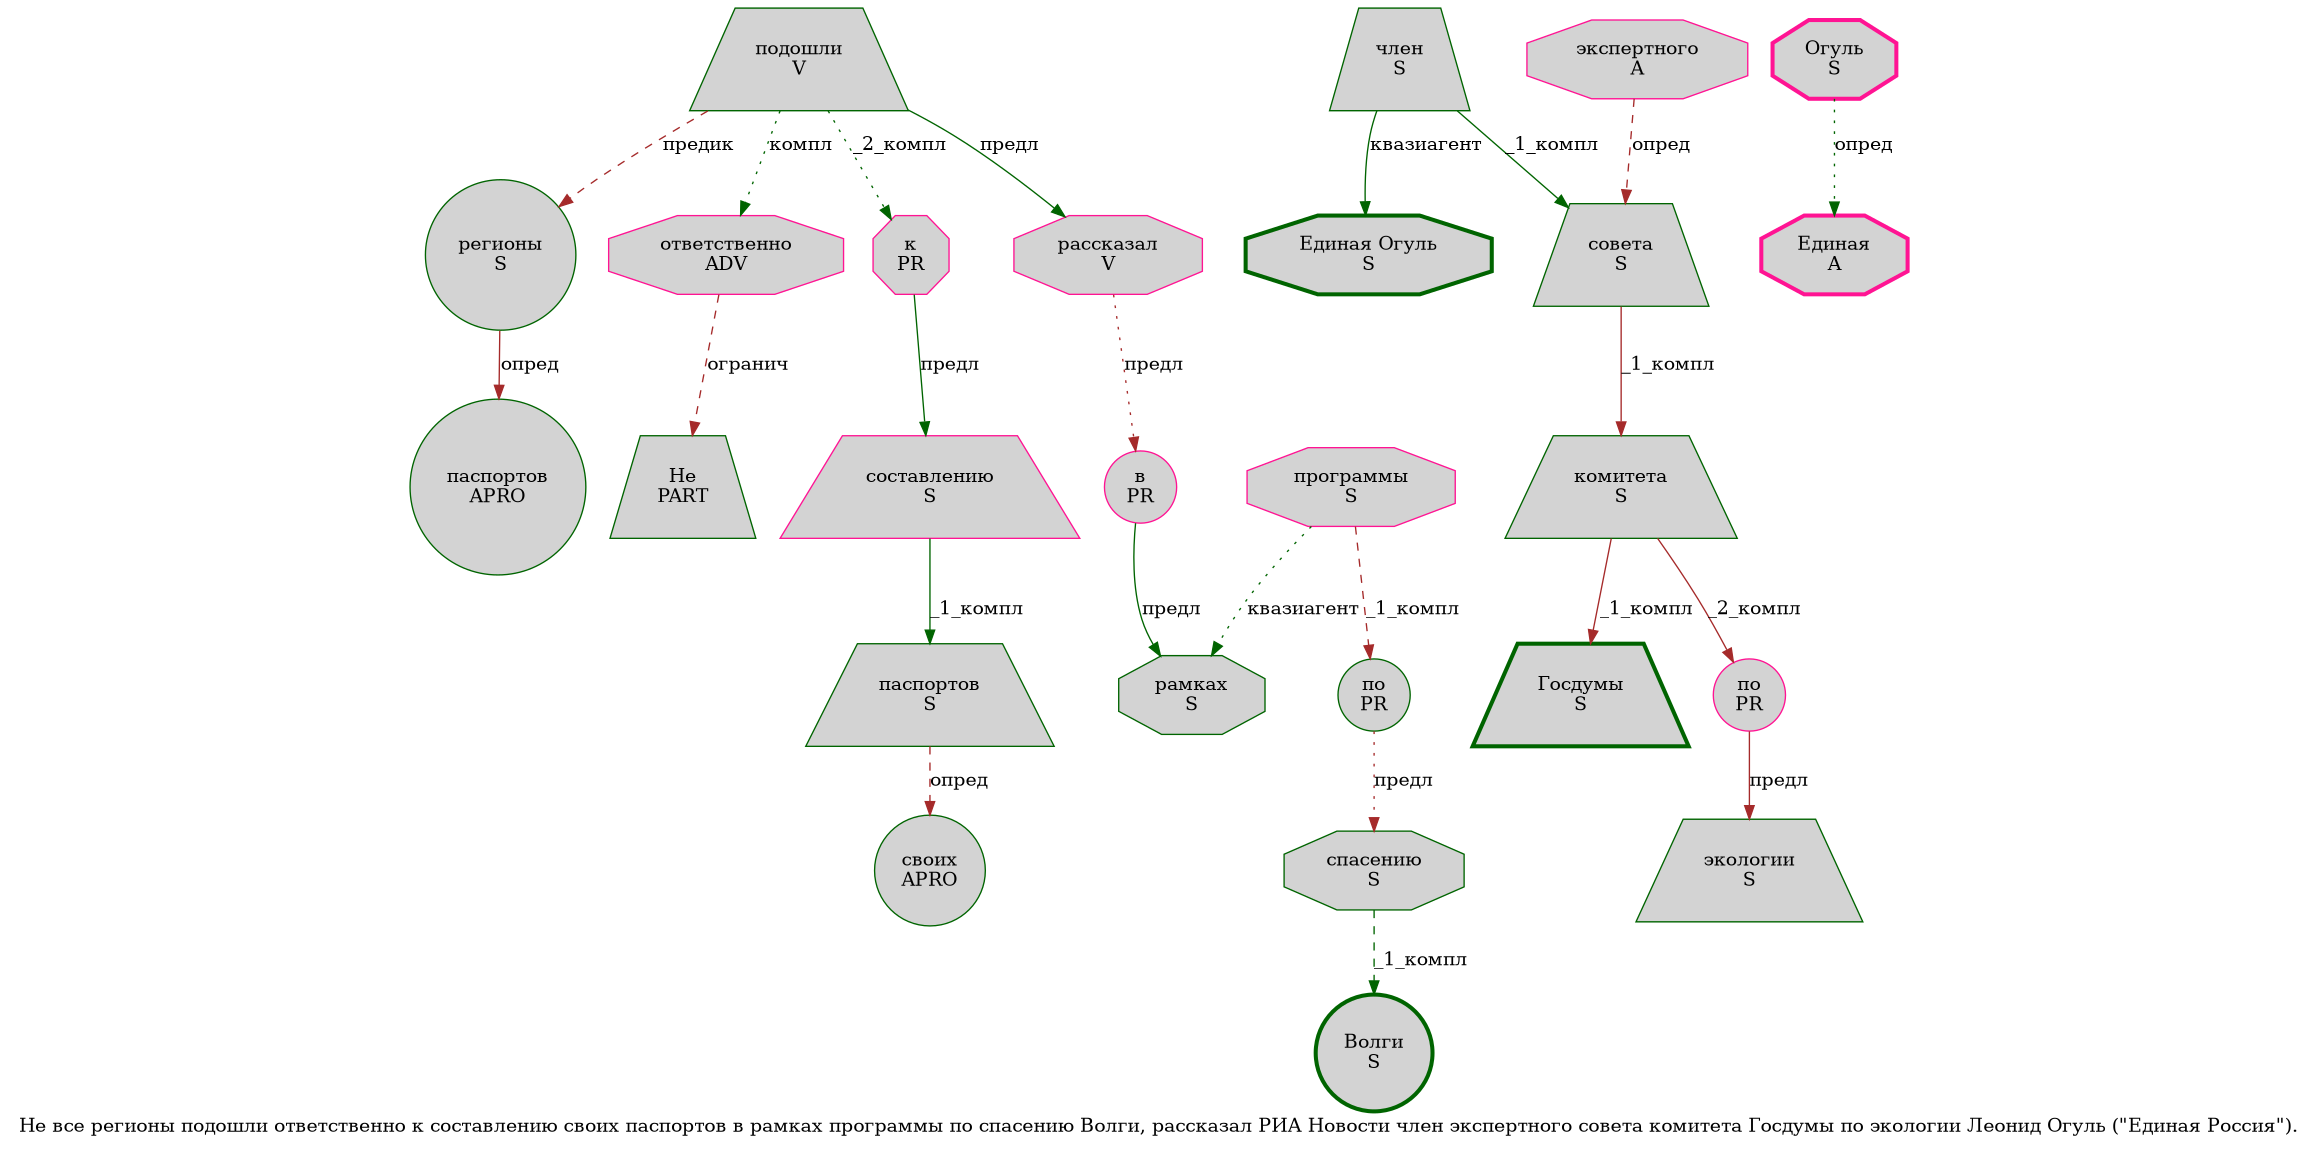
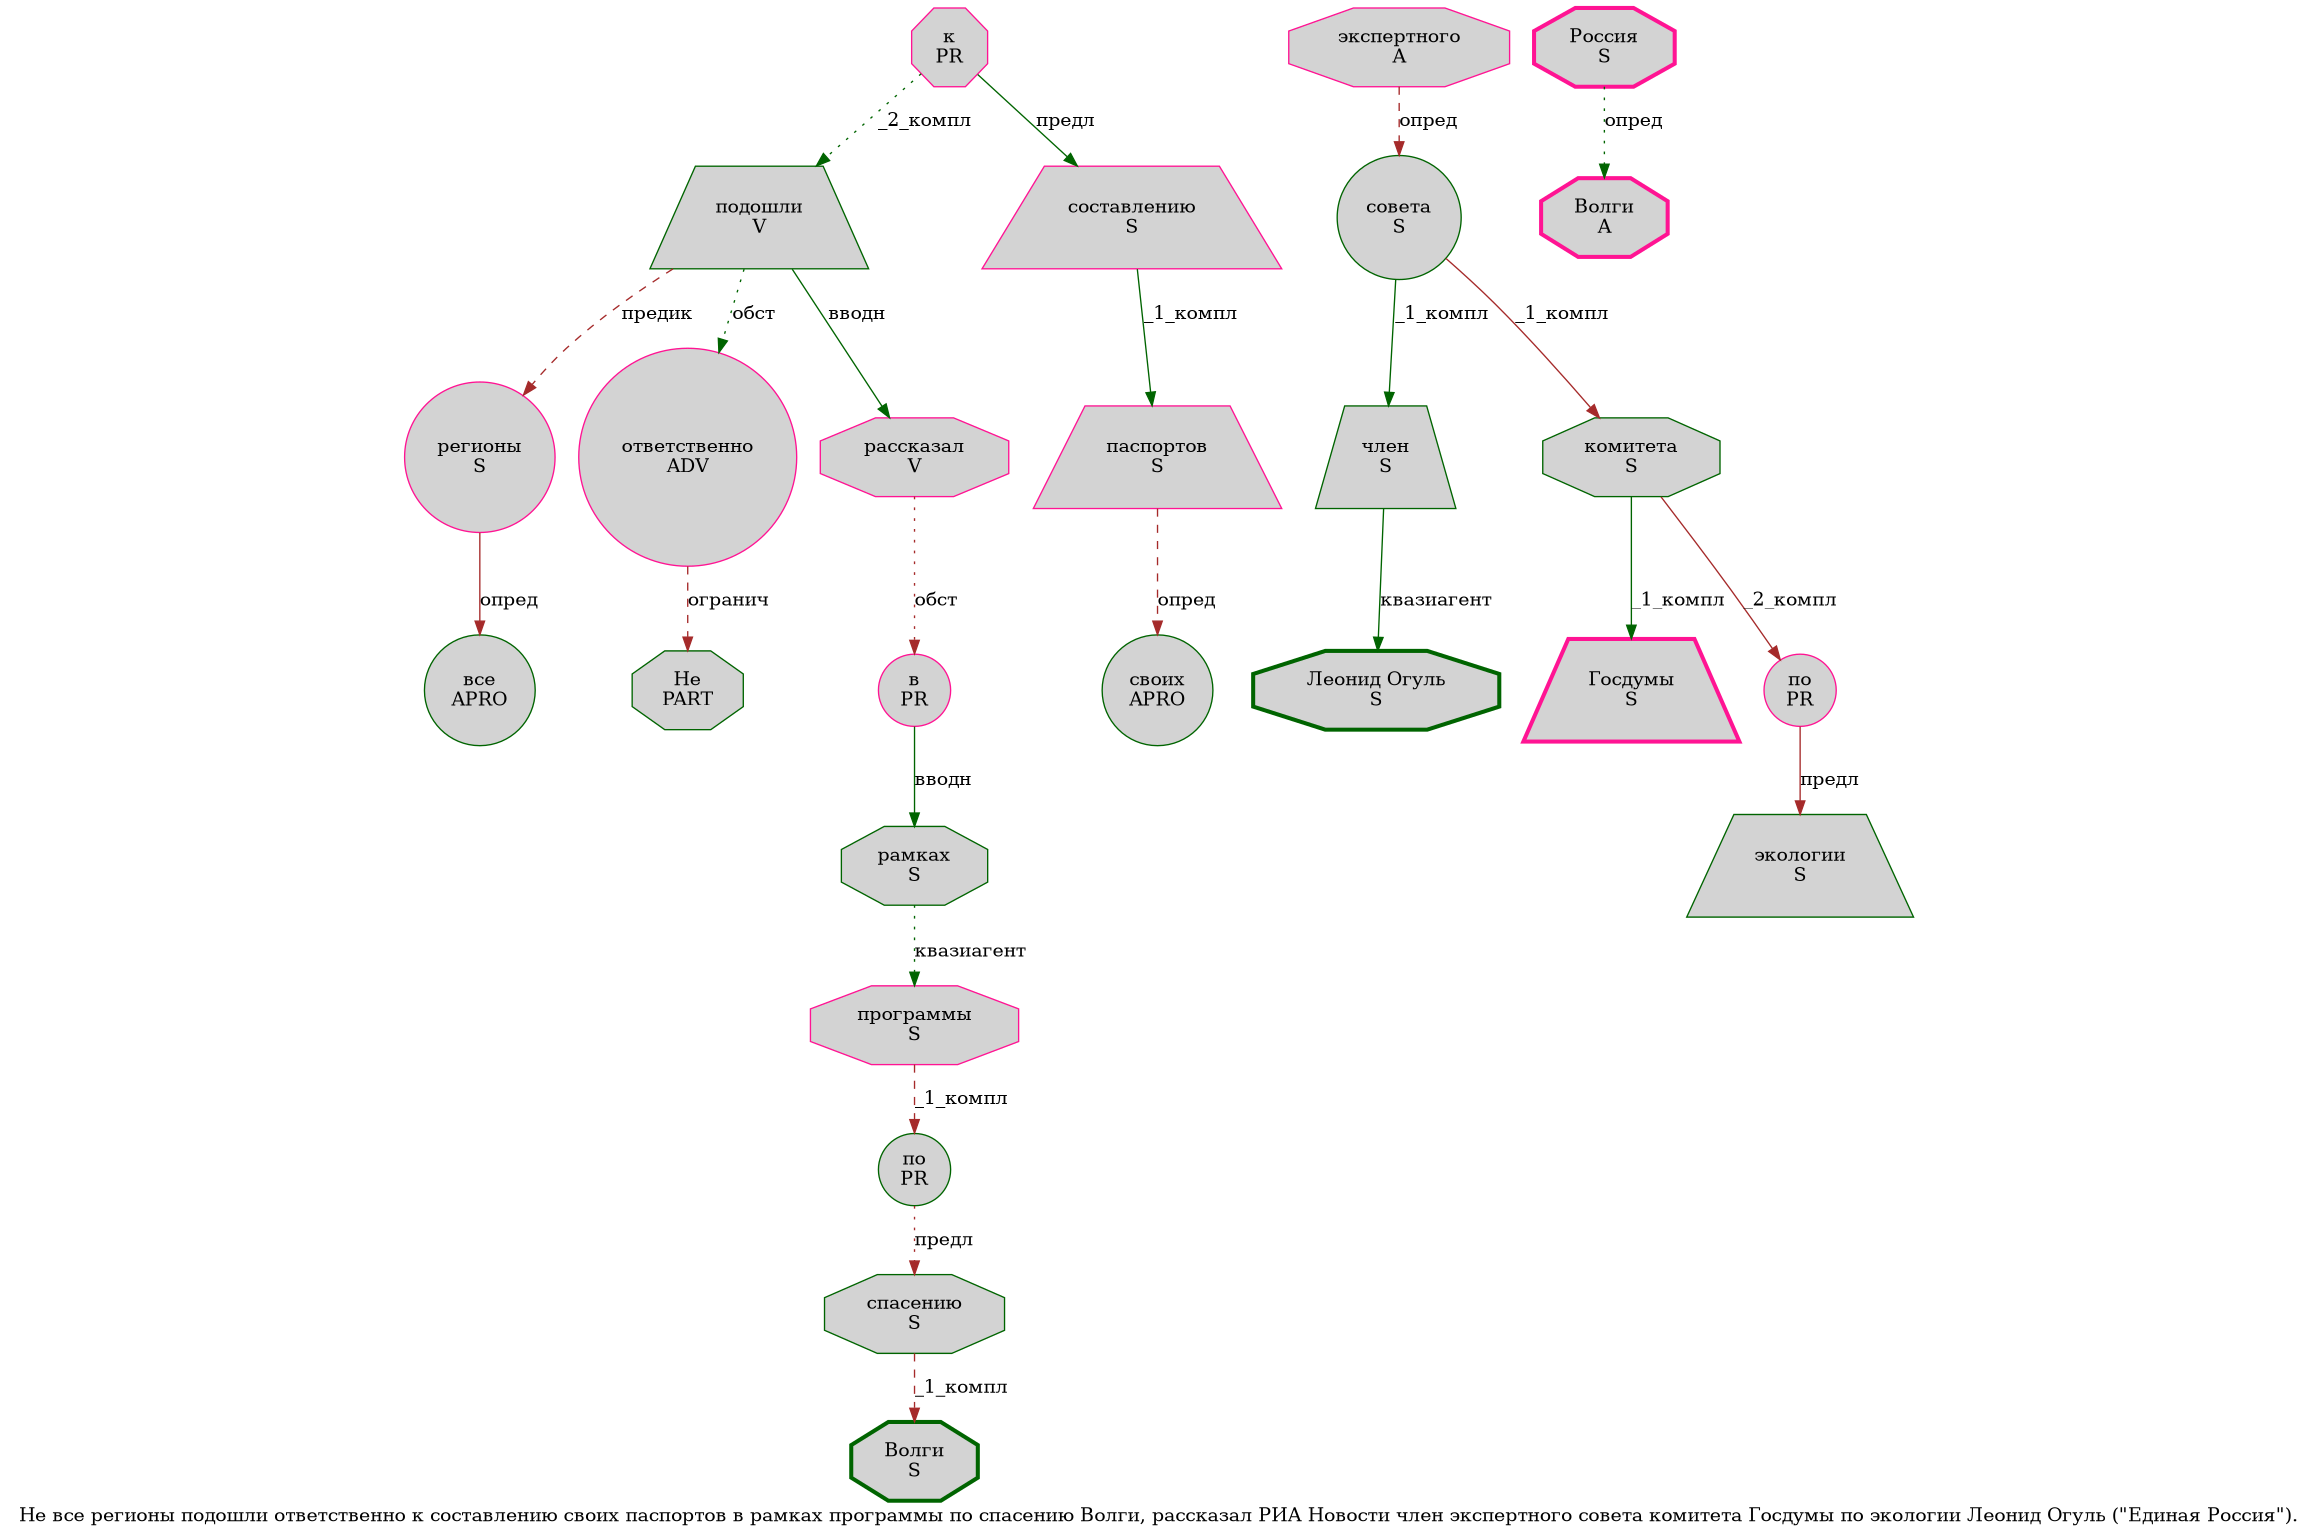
(1835, 59) -> (1604, 47)
(801, 145) -> (754, 314)
(1010, 145) -> (857, 314)
(1508, 155) -> (1393, 336)
(856, 159) -> (874, 115)
(501, 255) -> (480, 457)
(726, 255) -> (688, 457)
(1369, 255) -> (1376, 690)
(1621, 255) -> (1399, 218)
(1835, 255) -> (1604, 218)
(1154, 365) -> (936, 601)
(498, 487) -> (480, 690)
(683, 487) -> (688, 690)
(1621, 487) -> (1631, 457)
(1261, 582) -> (915, 939)
(1602, 584) -> (1631, 561)
(1172, 609) -> (944, 780)
(930, 695) -> (1158, 457)
(1581, 695) -> (1631, 690)
(1374, 945) -> (915, 1381)
(1374, 1053) -> (915, 1461)
